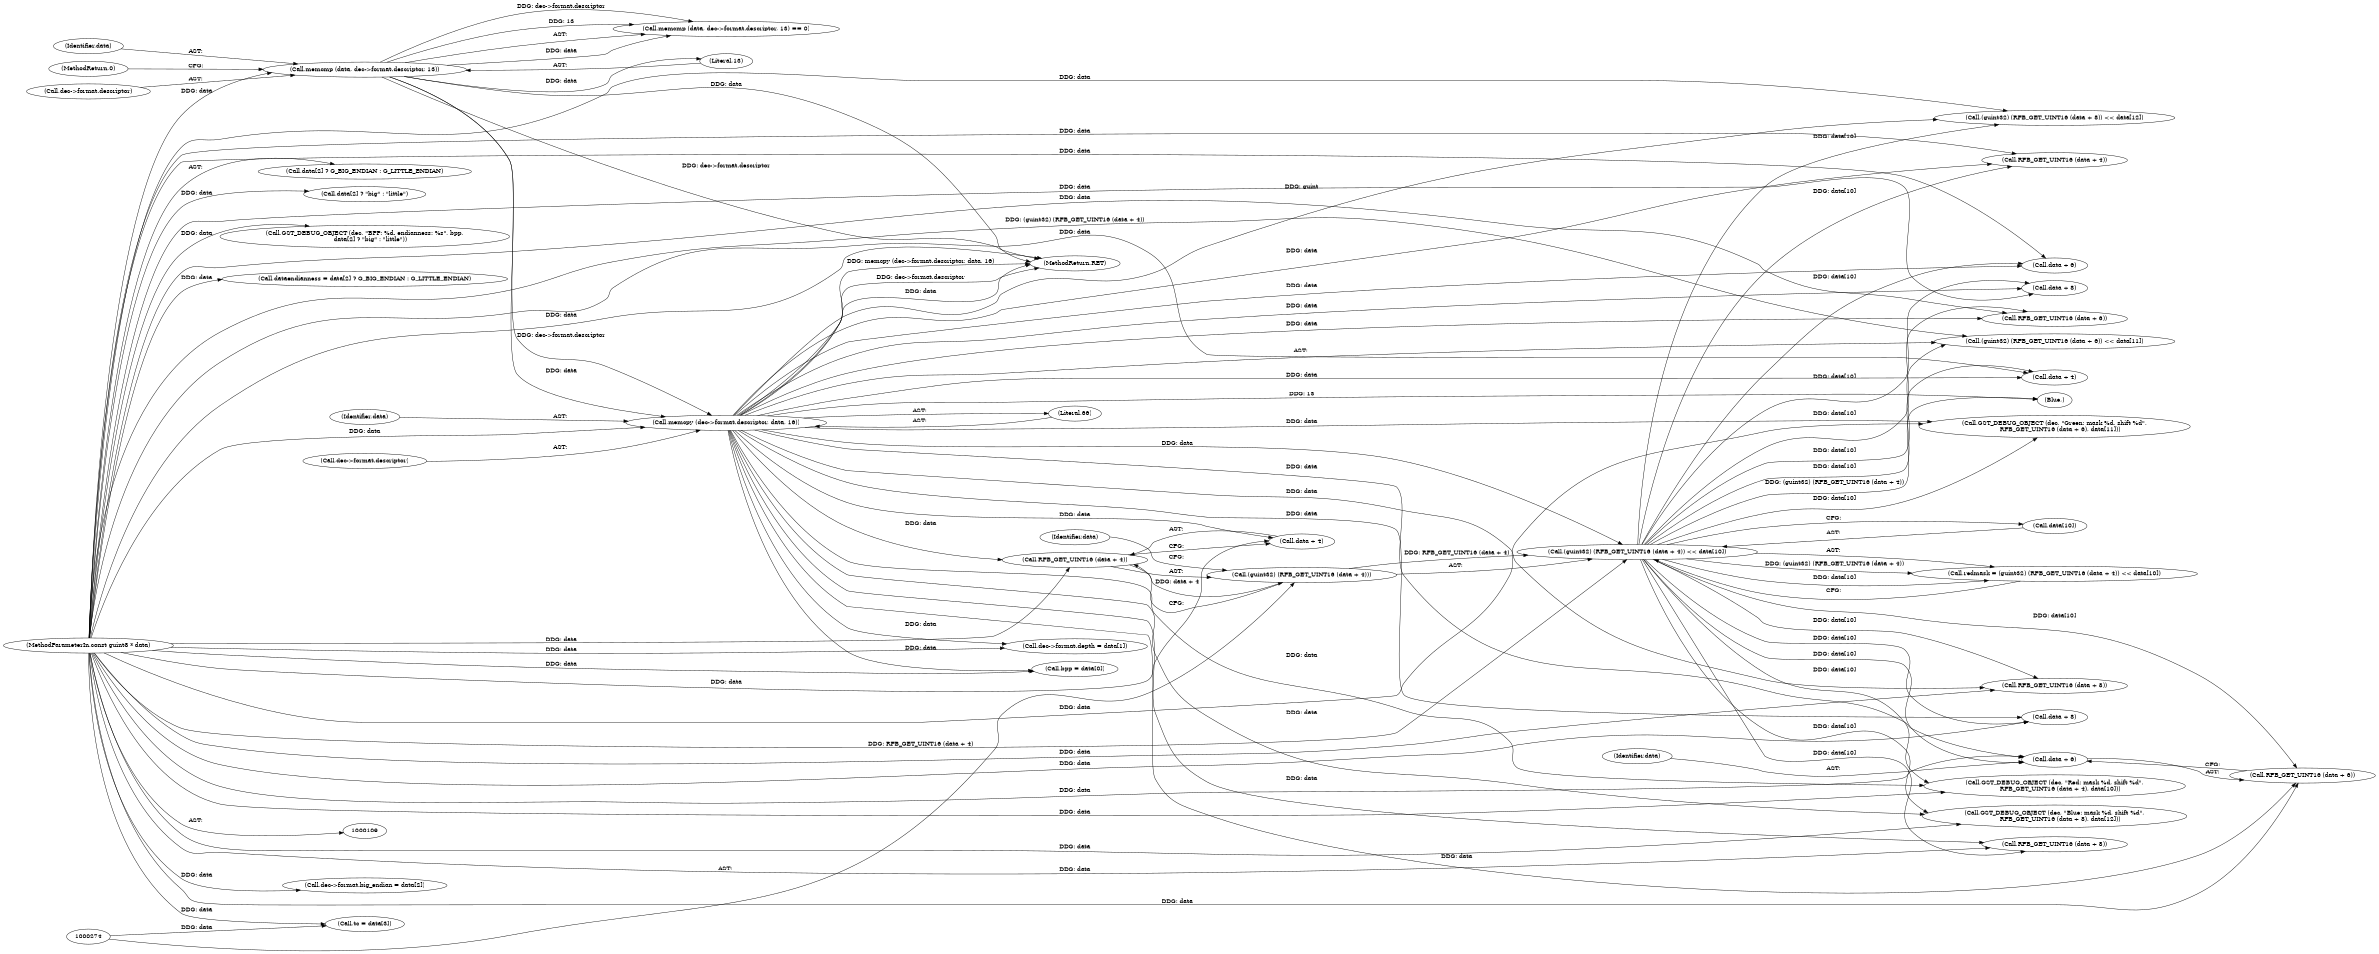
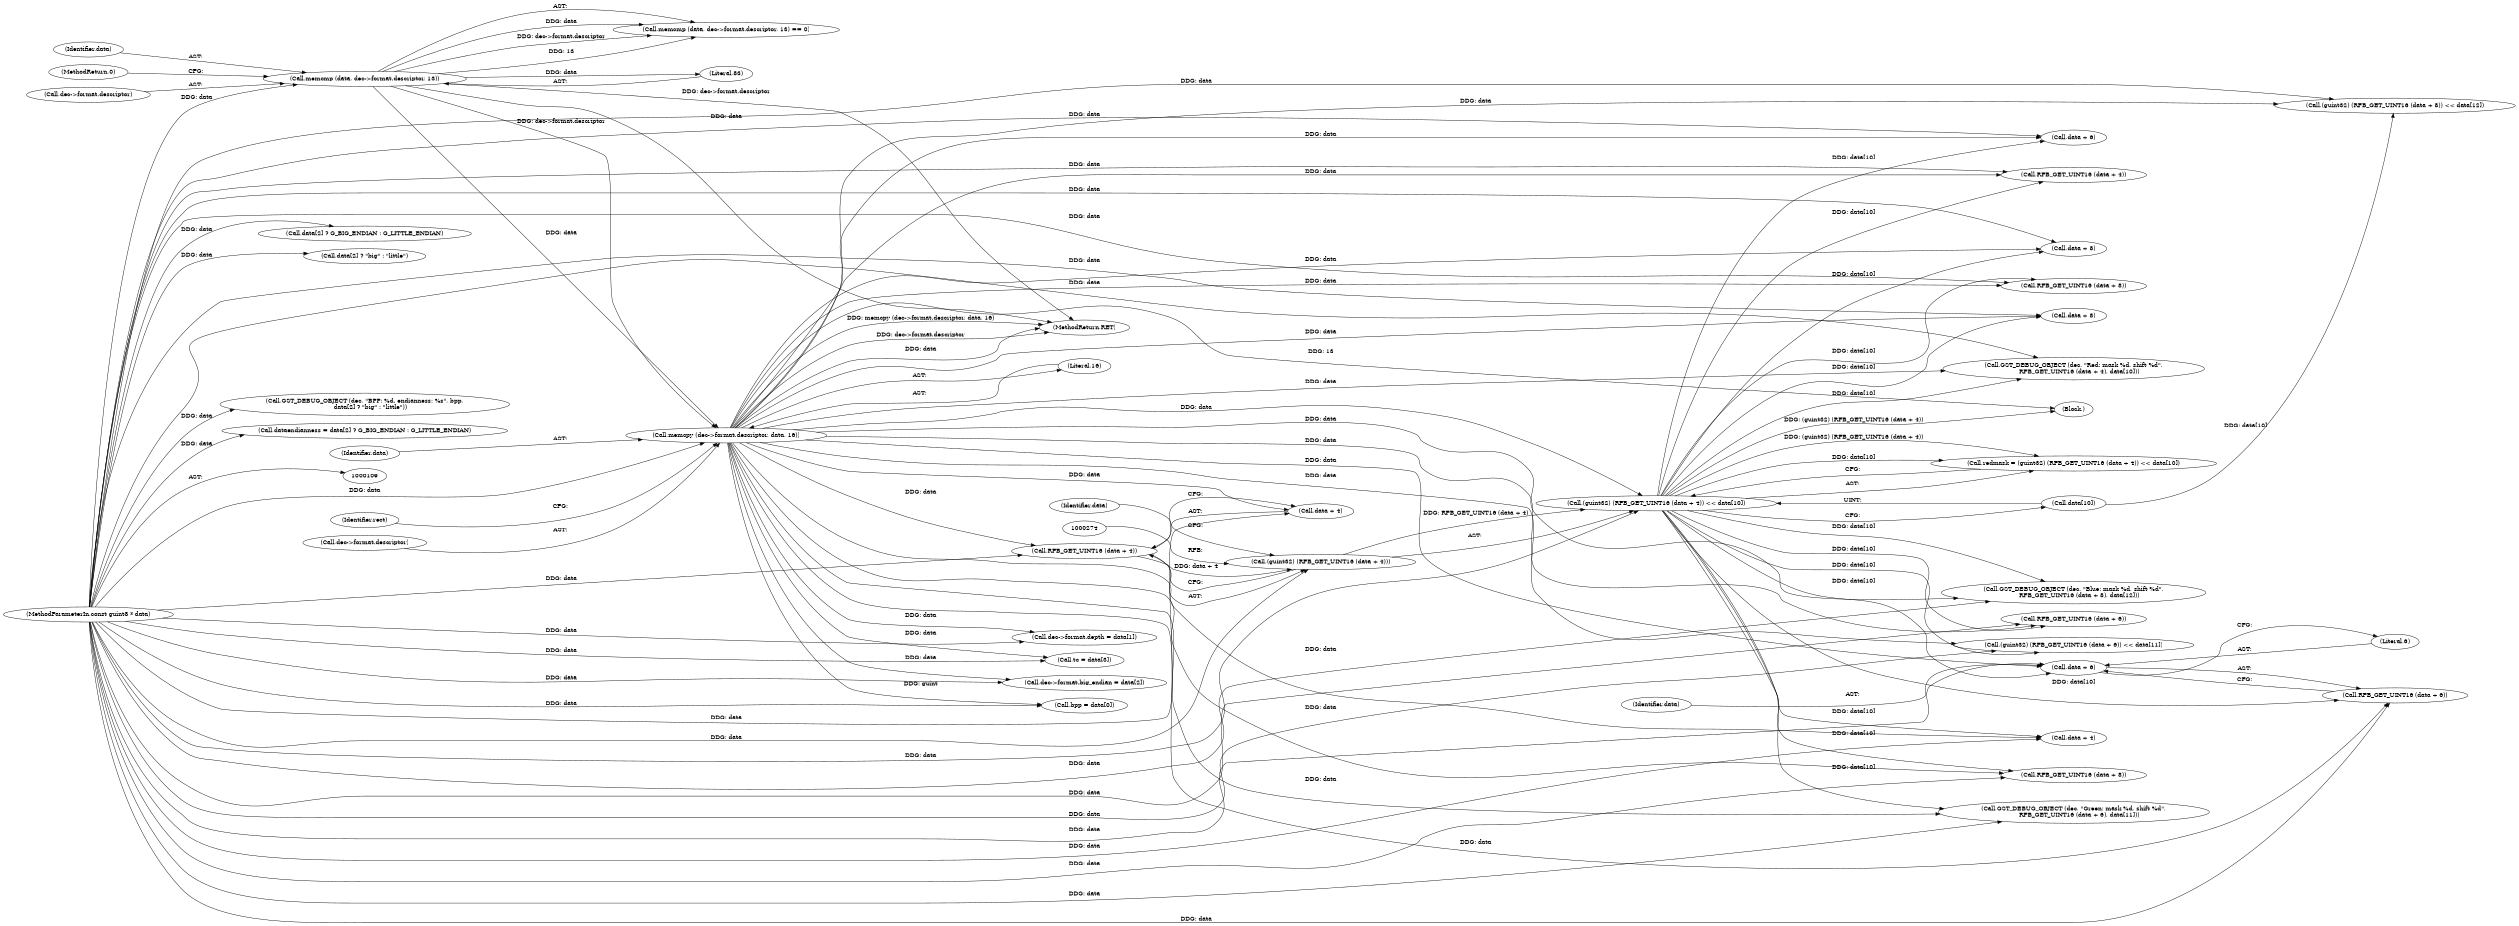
(726, 61) -> (726, 74)
(197, 167) -> (197, 230)
(1302, 187) -> (1476, 101)
(1075, 220) -> (1084, 814)
(1719, 245) -> (2308, 364)
(495, 331) -> (712, 741)
(1302, 351) -> (1321, 476)
(2055, 400) -> (2074, 409)
(1075, 414) -> (1084, 366)
none -> (365, 520)
(1835, 533) -> (1854, 500)
none -> (812, 630)
none -> (2395, 642)
(921, 648) -> (921, 684)
(921, 744) -> (921, 756)
(726, 869) -> (1196, 551)
(216, 931) -> (834, 626)
